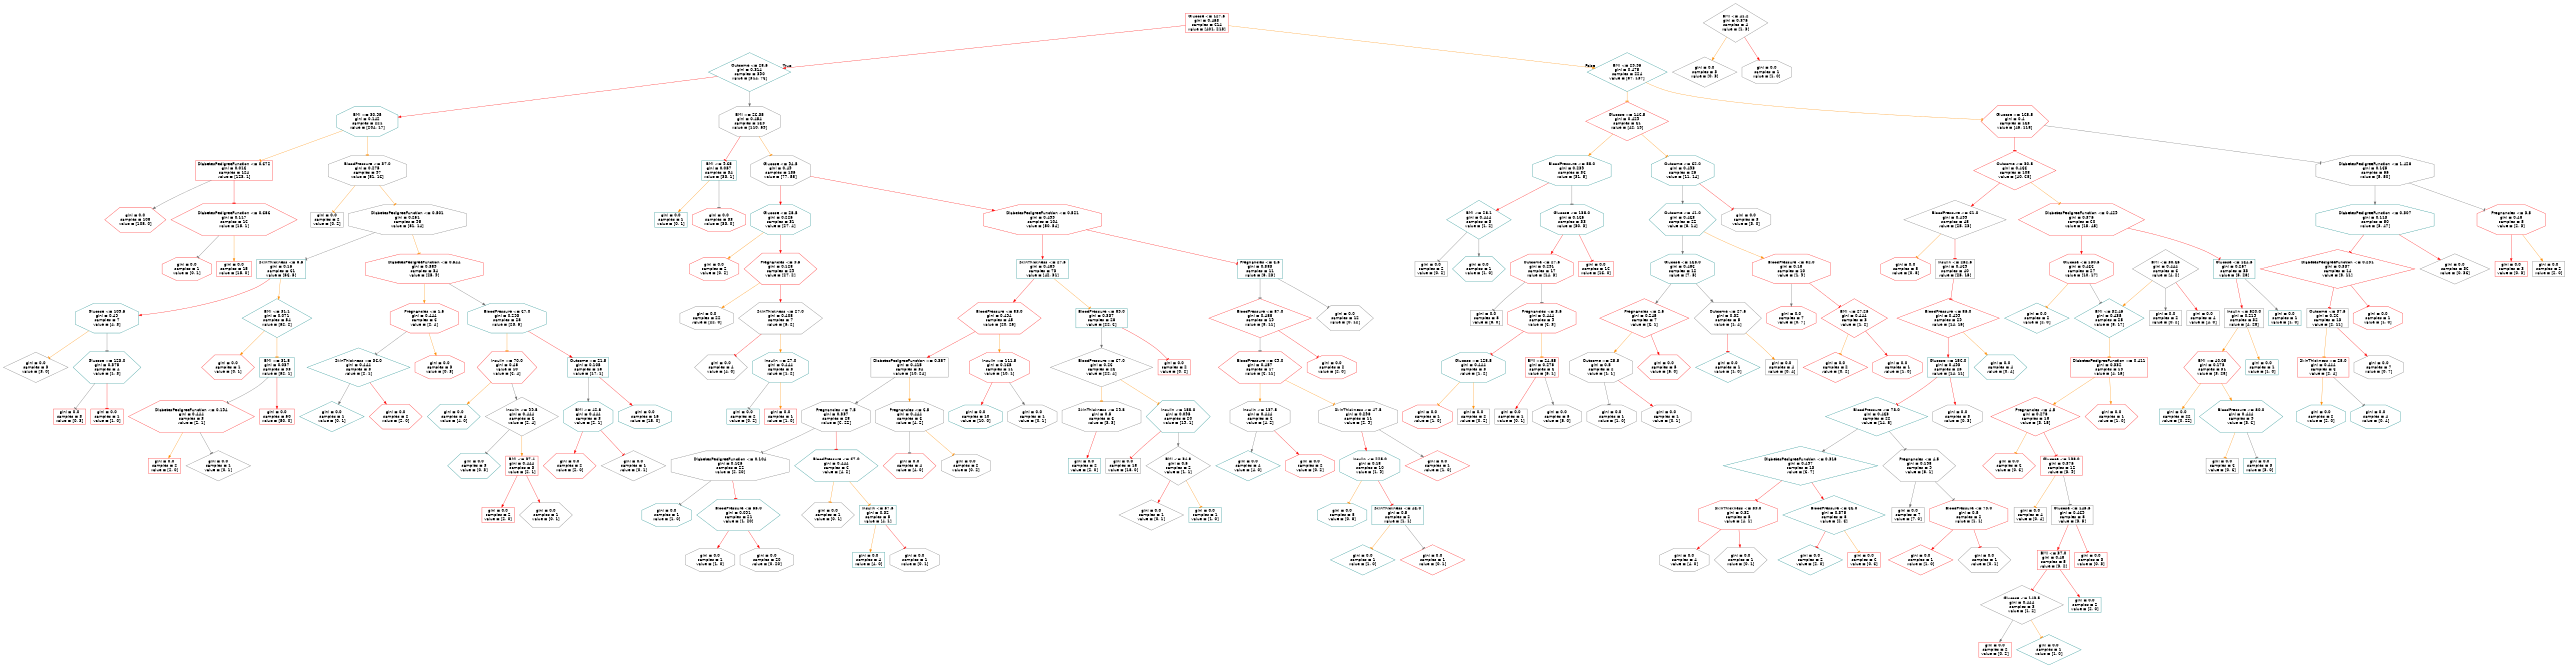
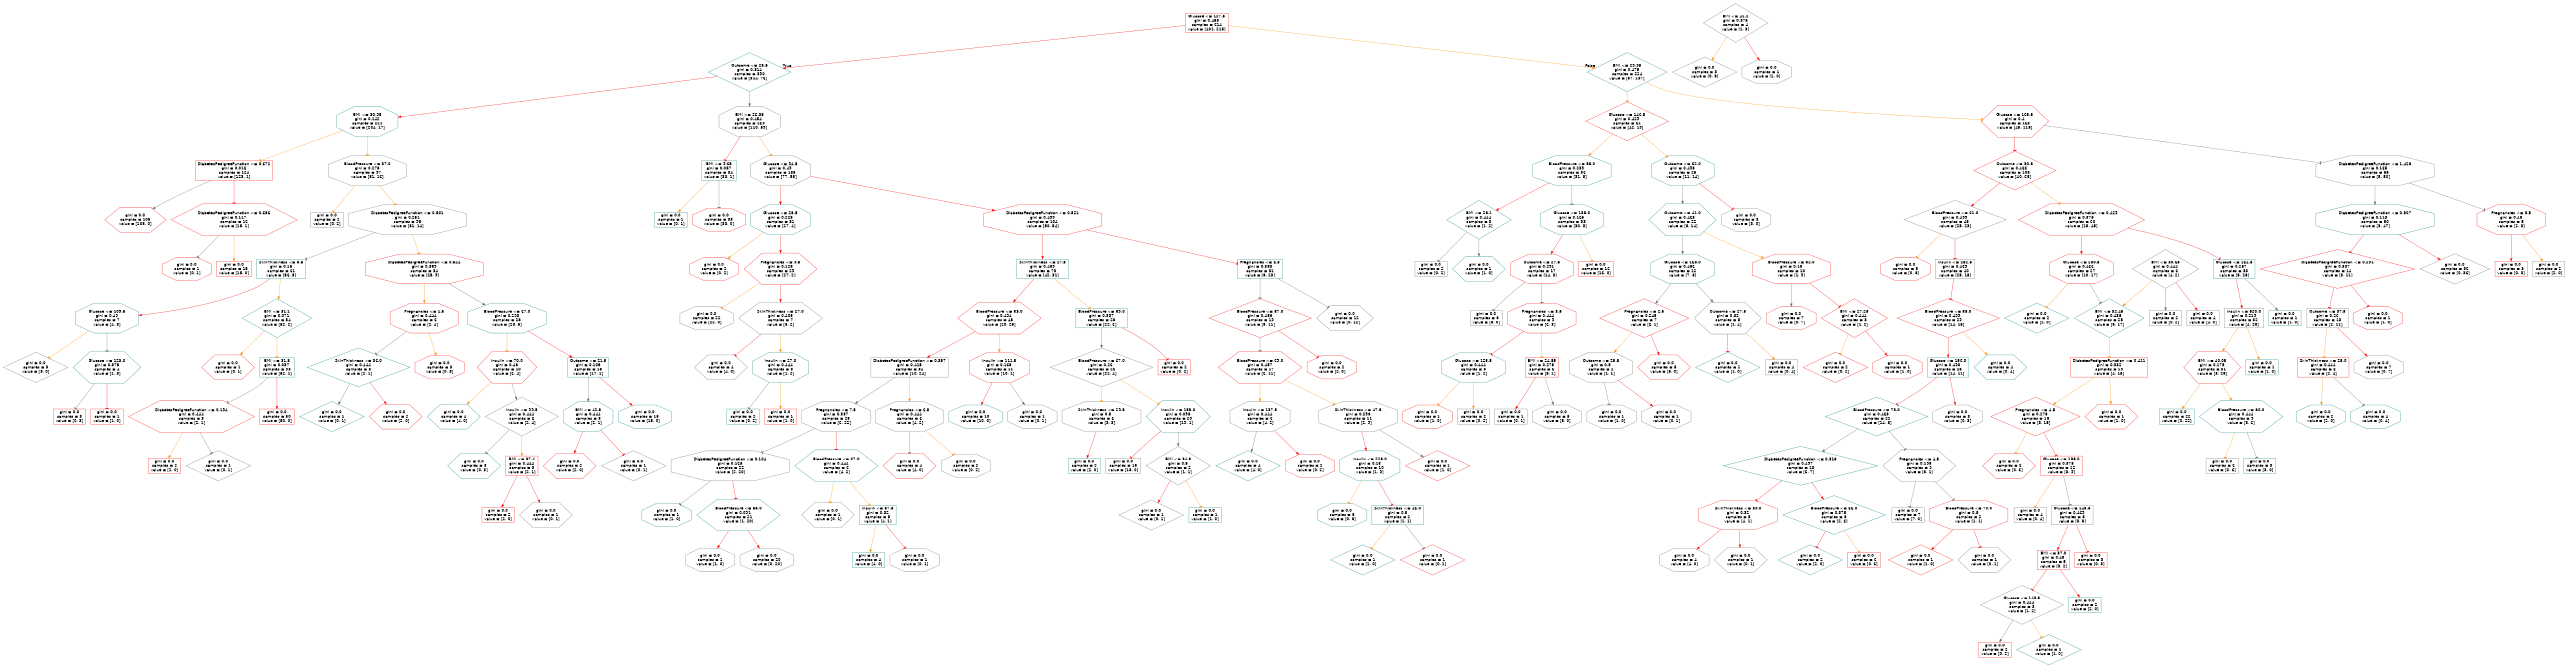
(1585, 247) -> (1585, 247)
(1260, 269) -> (1260, 269)
(741, 295) -> (741, 295)
(507, 367) -> (507, 367)
(1913, 494) -> (1913, 494)
